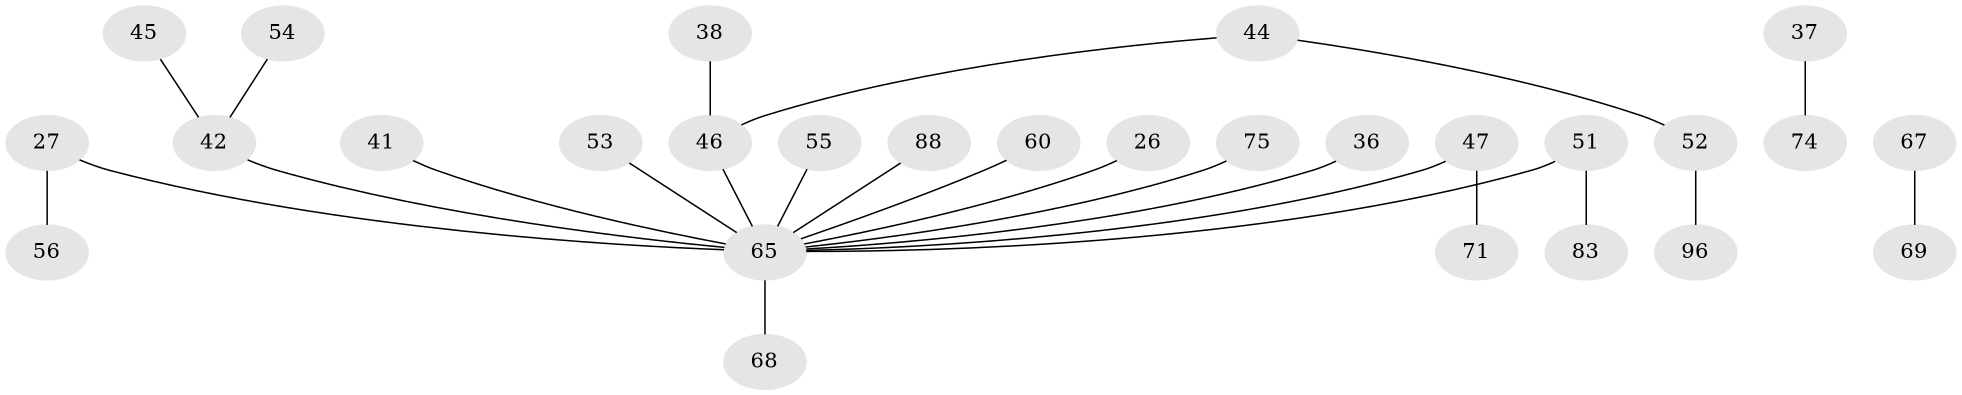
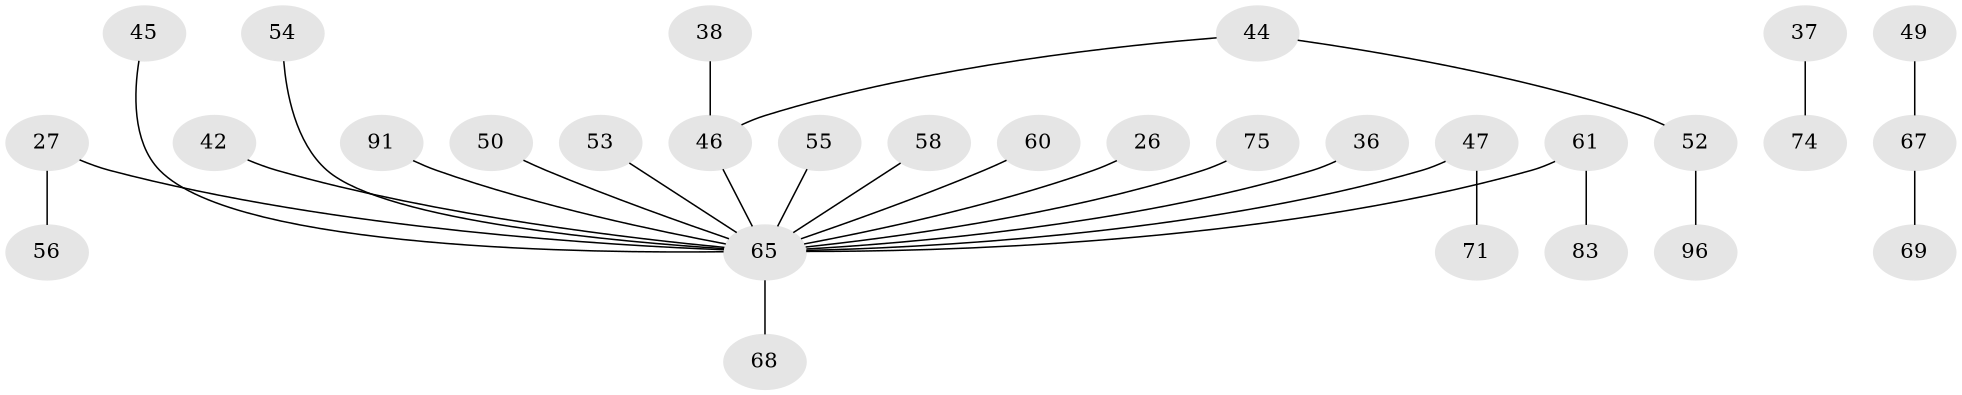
none -> (1915, 33)
(179, 88) -> (378, 236)
(249, 88) -> (337, 176)
(382, 143) -> (382, 143)
none -> (491, 143)
(929, 143) -> (929, 143)
(1586, 143) -> (1586, 143)
